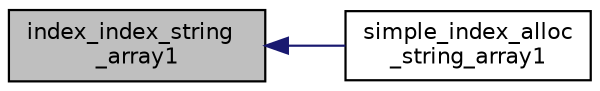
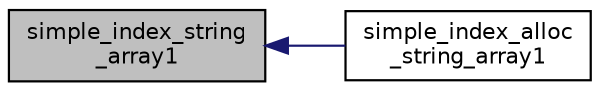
(137, 46) -> (137, 46)
